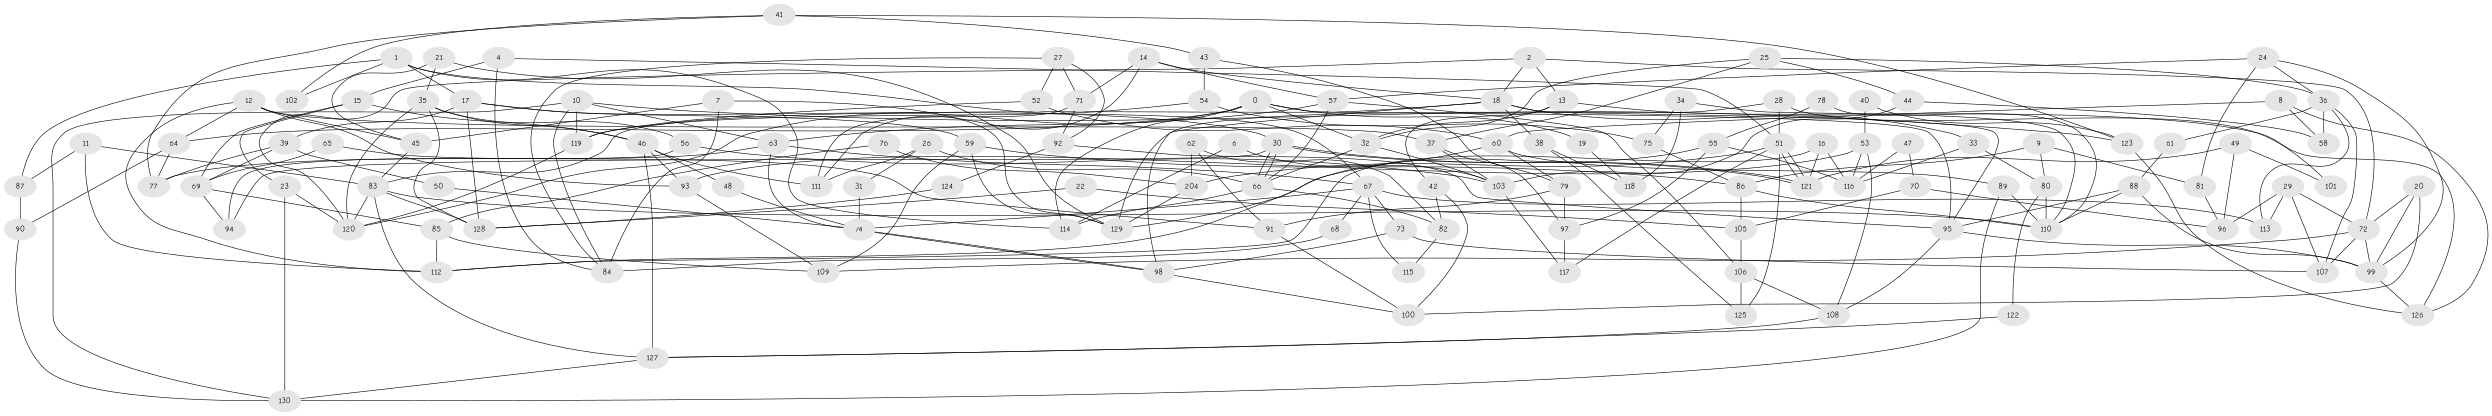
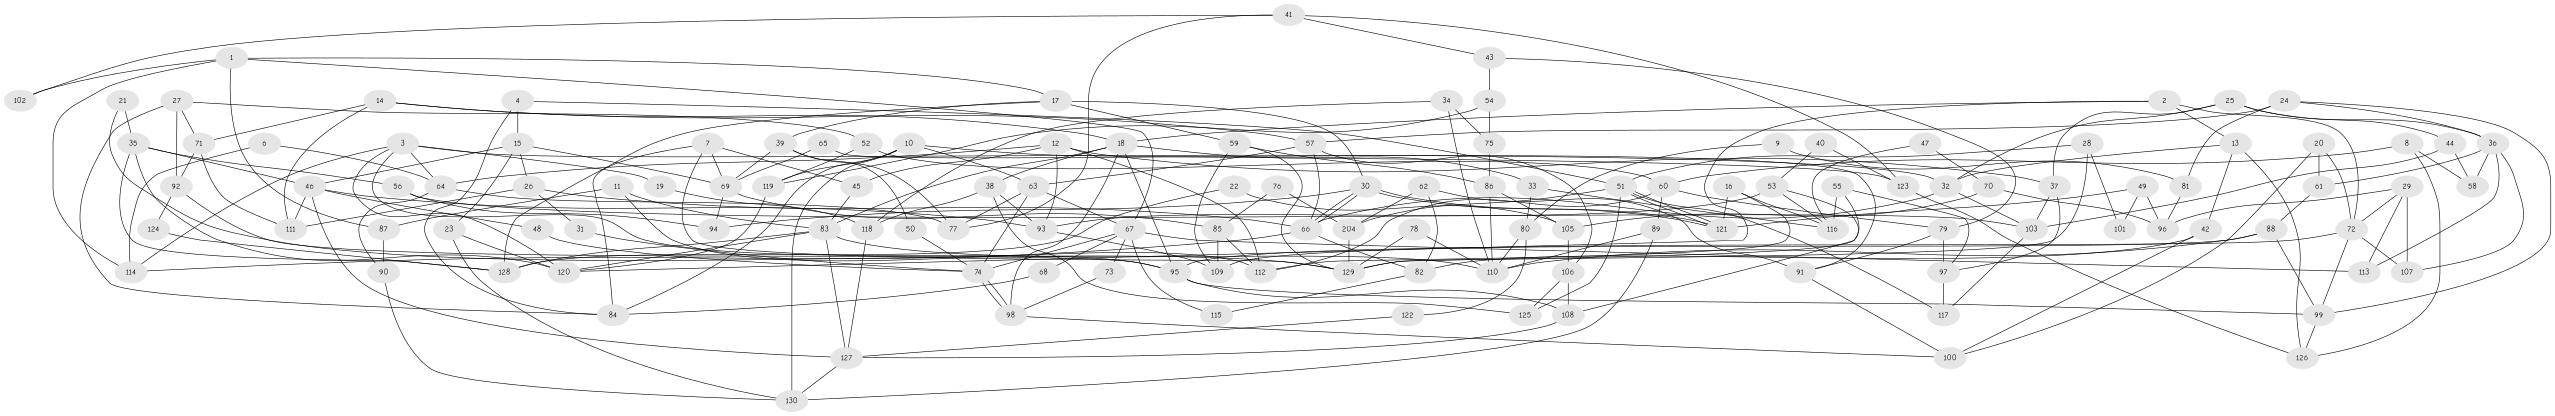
(337, 89) -> none
(1255, 101) -> (403, 144)
(1768, 123) -> (1382, 251)
(1931, 162) -> none
none -> (523, 165)
(1367, 166) -> (355, 159)
none -> (718, 167)
none -> (1010, 203)
(2395, 229) -> (2319, 165)
(1859, 264) -> none
none -> (857, 294)
